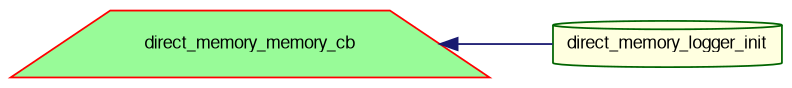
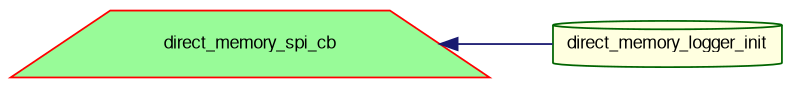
(250, 44) -> (250, 44)
